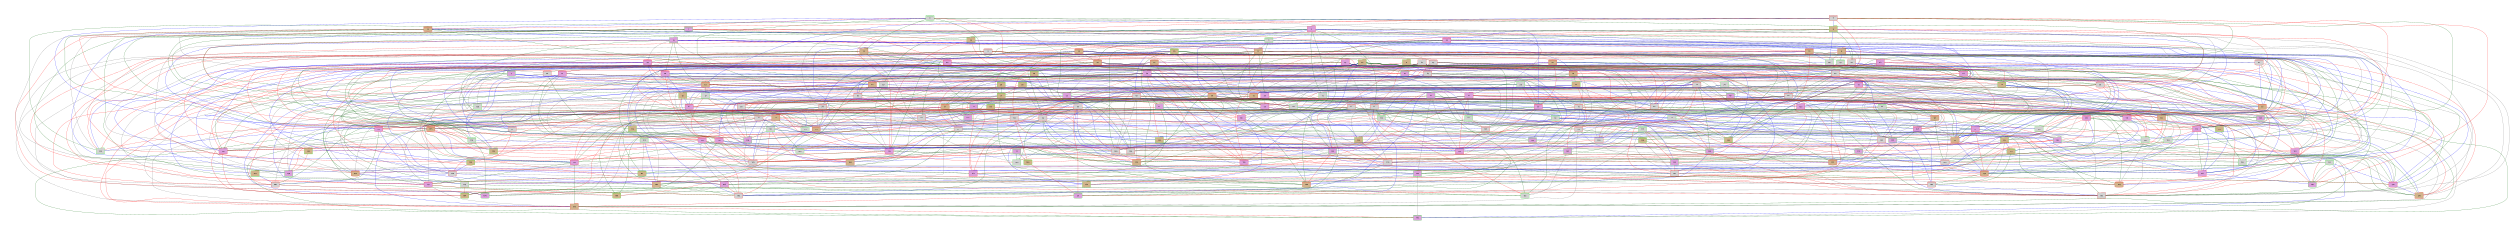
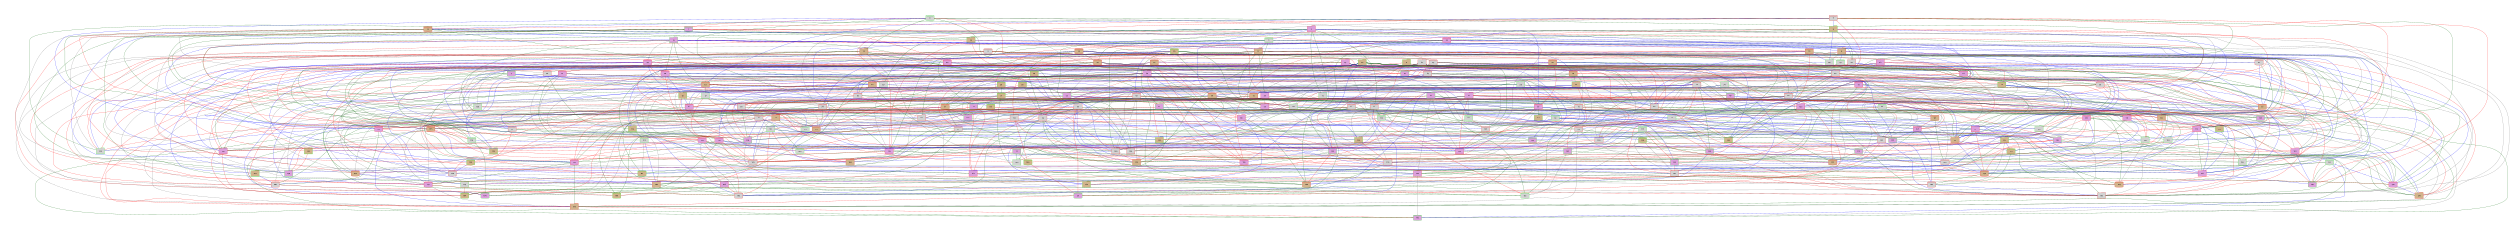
none -> (1538, 118)
none -> (1163, 135)
(1417, 173) -> (1417, 173)
